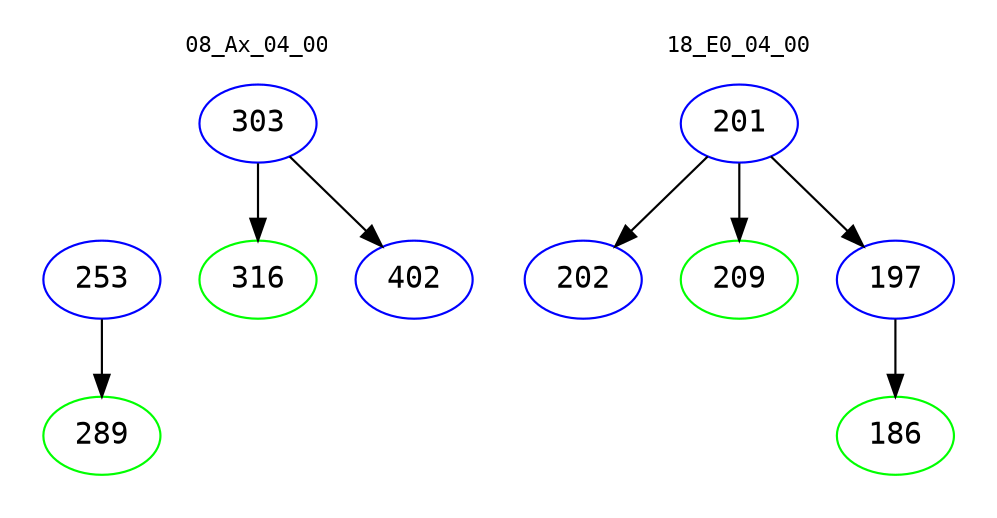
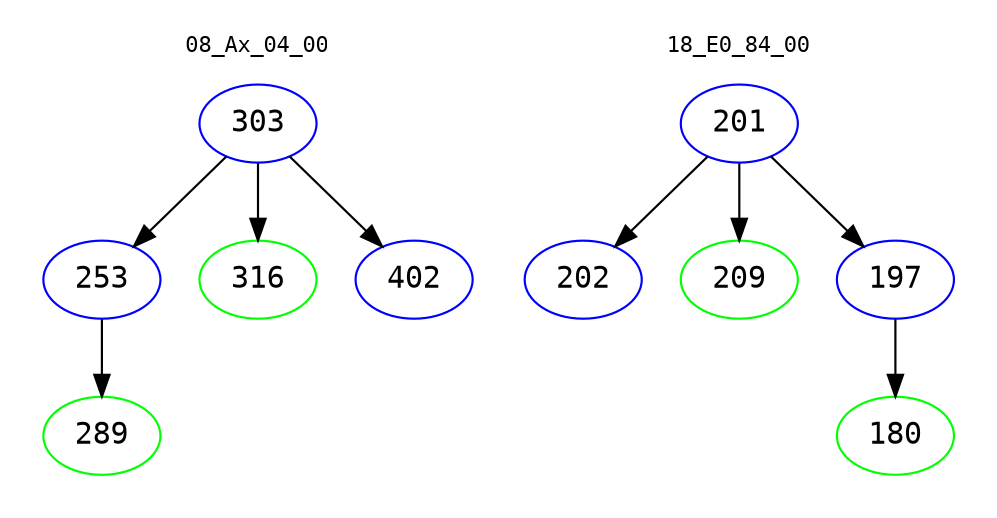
(739, 47) -> (739, 47)
none -> (188, 194)
(895, 436) -> (895, 436)
